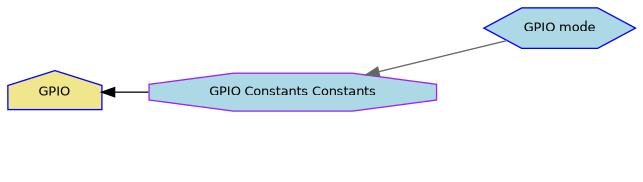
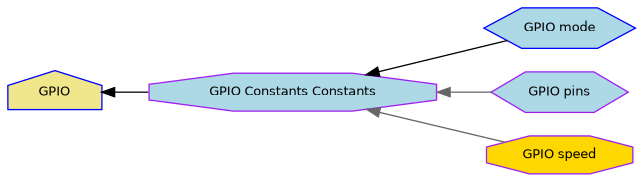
(443, 56) -> (443, 56)
none -> (560, 92)
none -> (560, 155)
